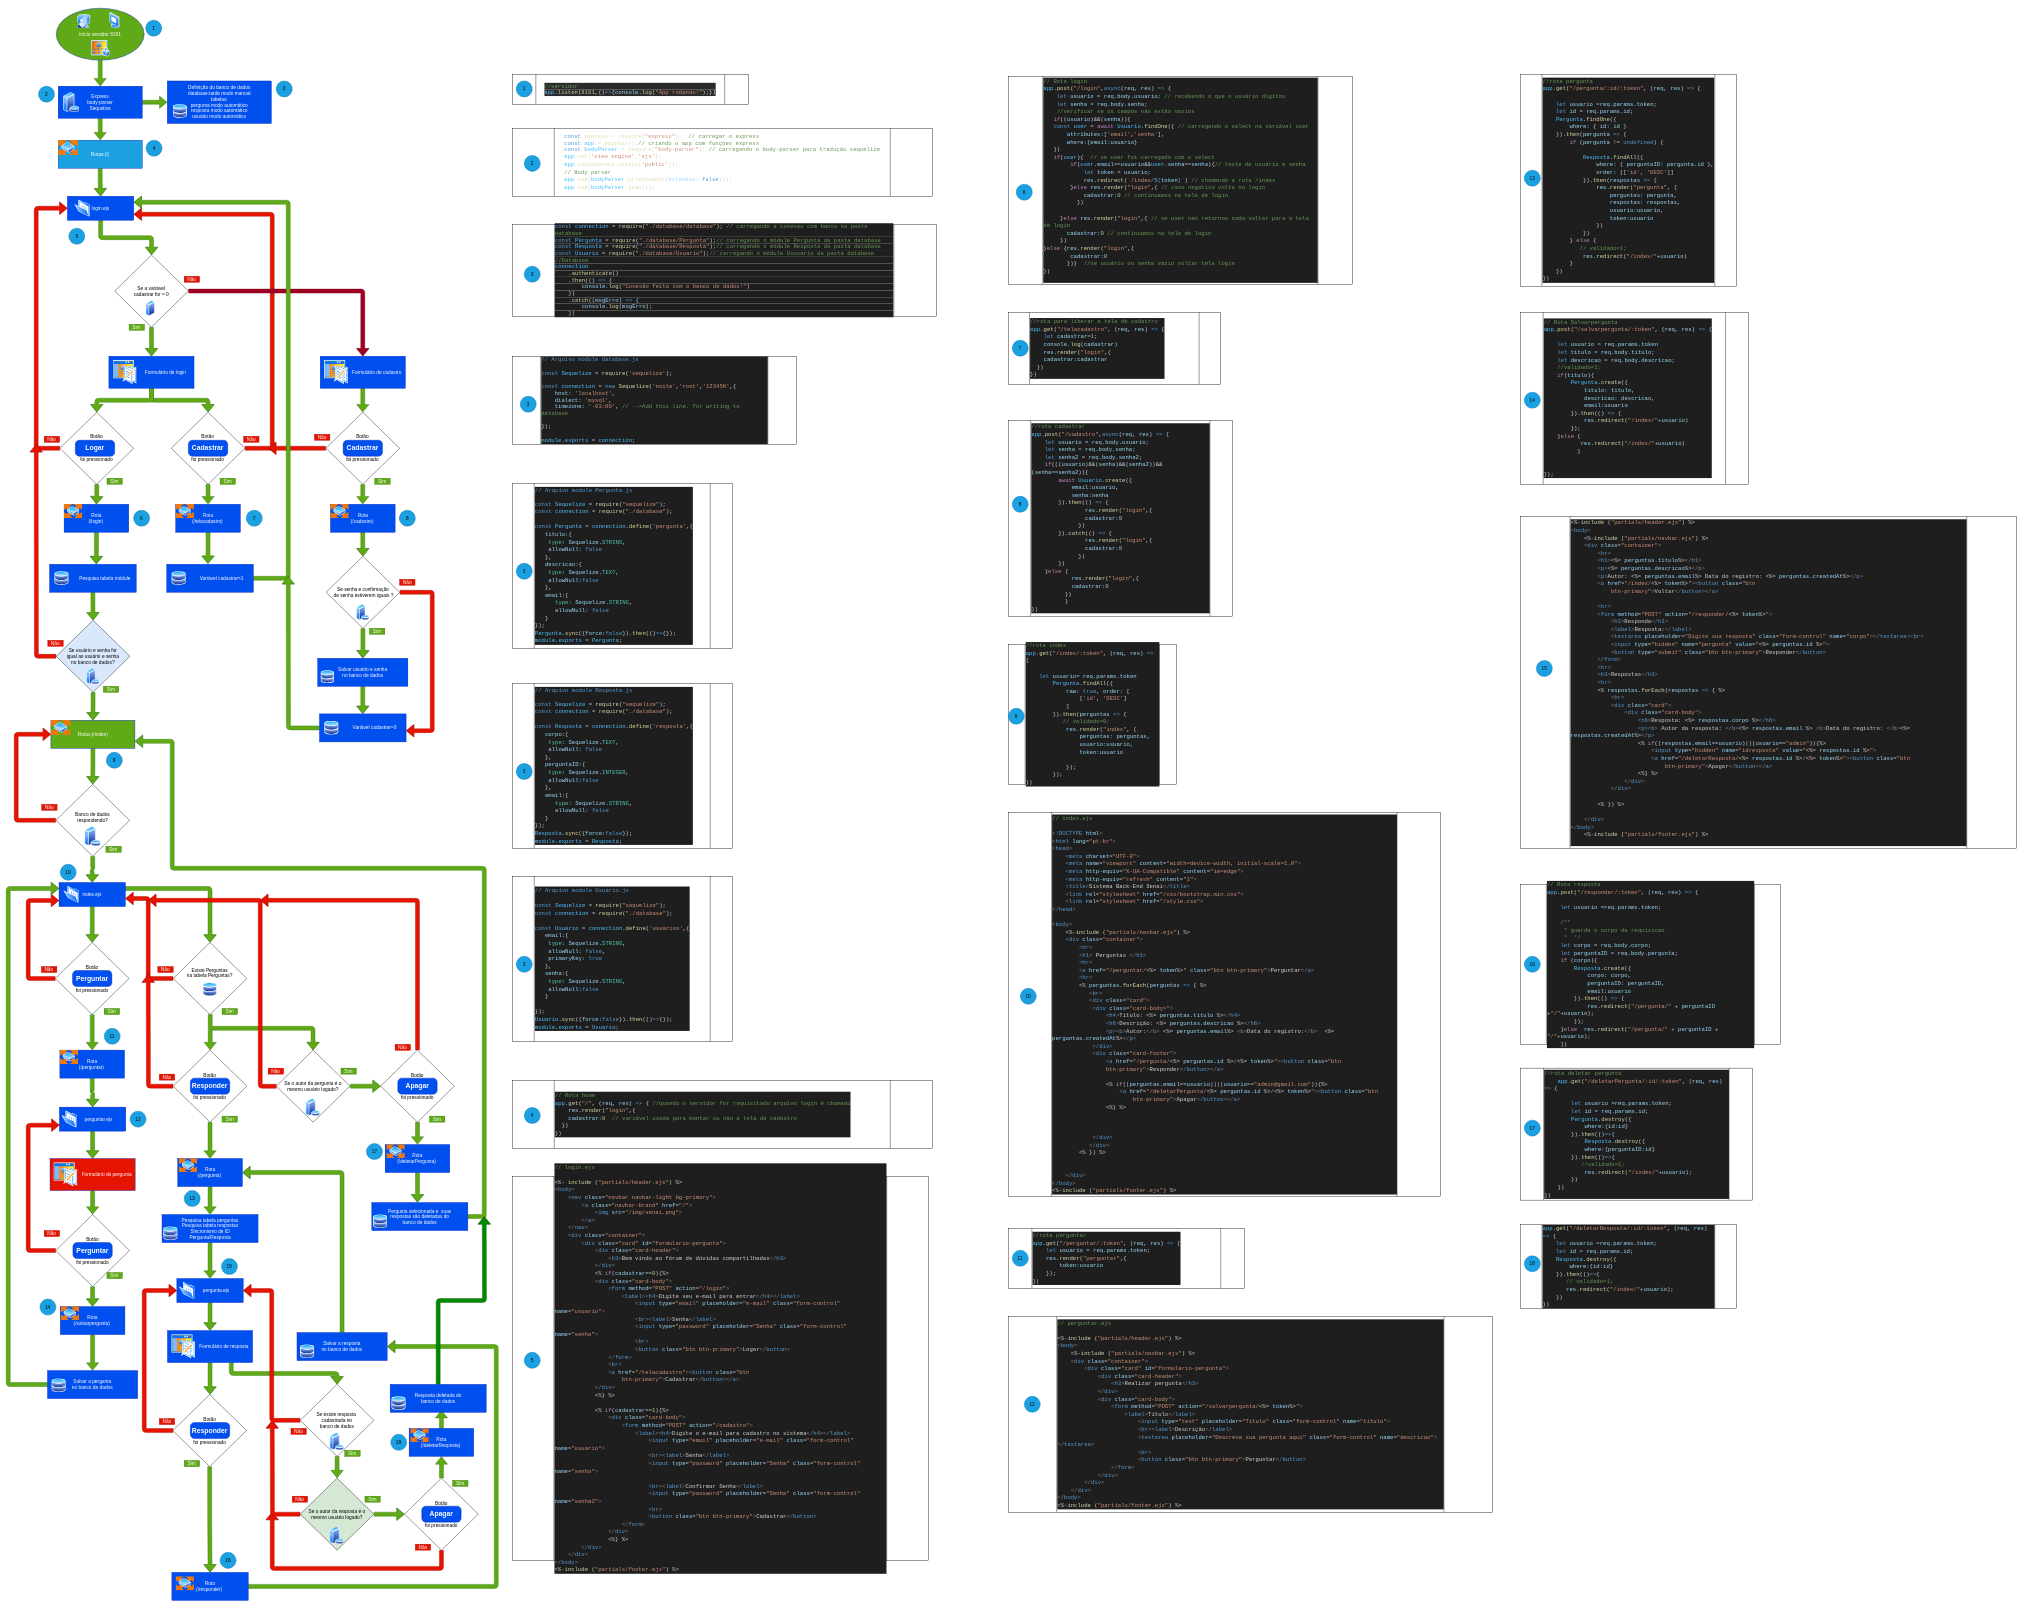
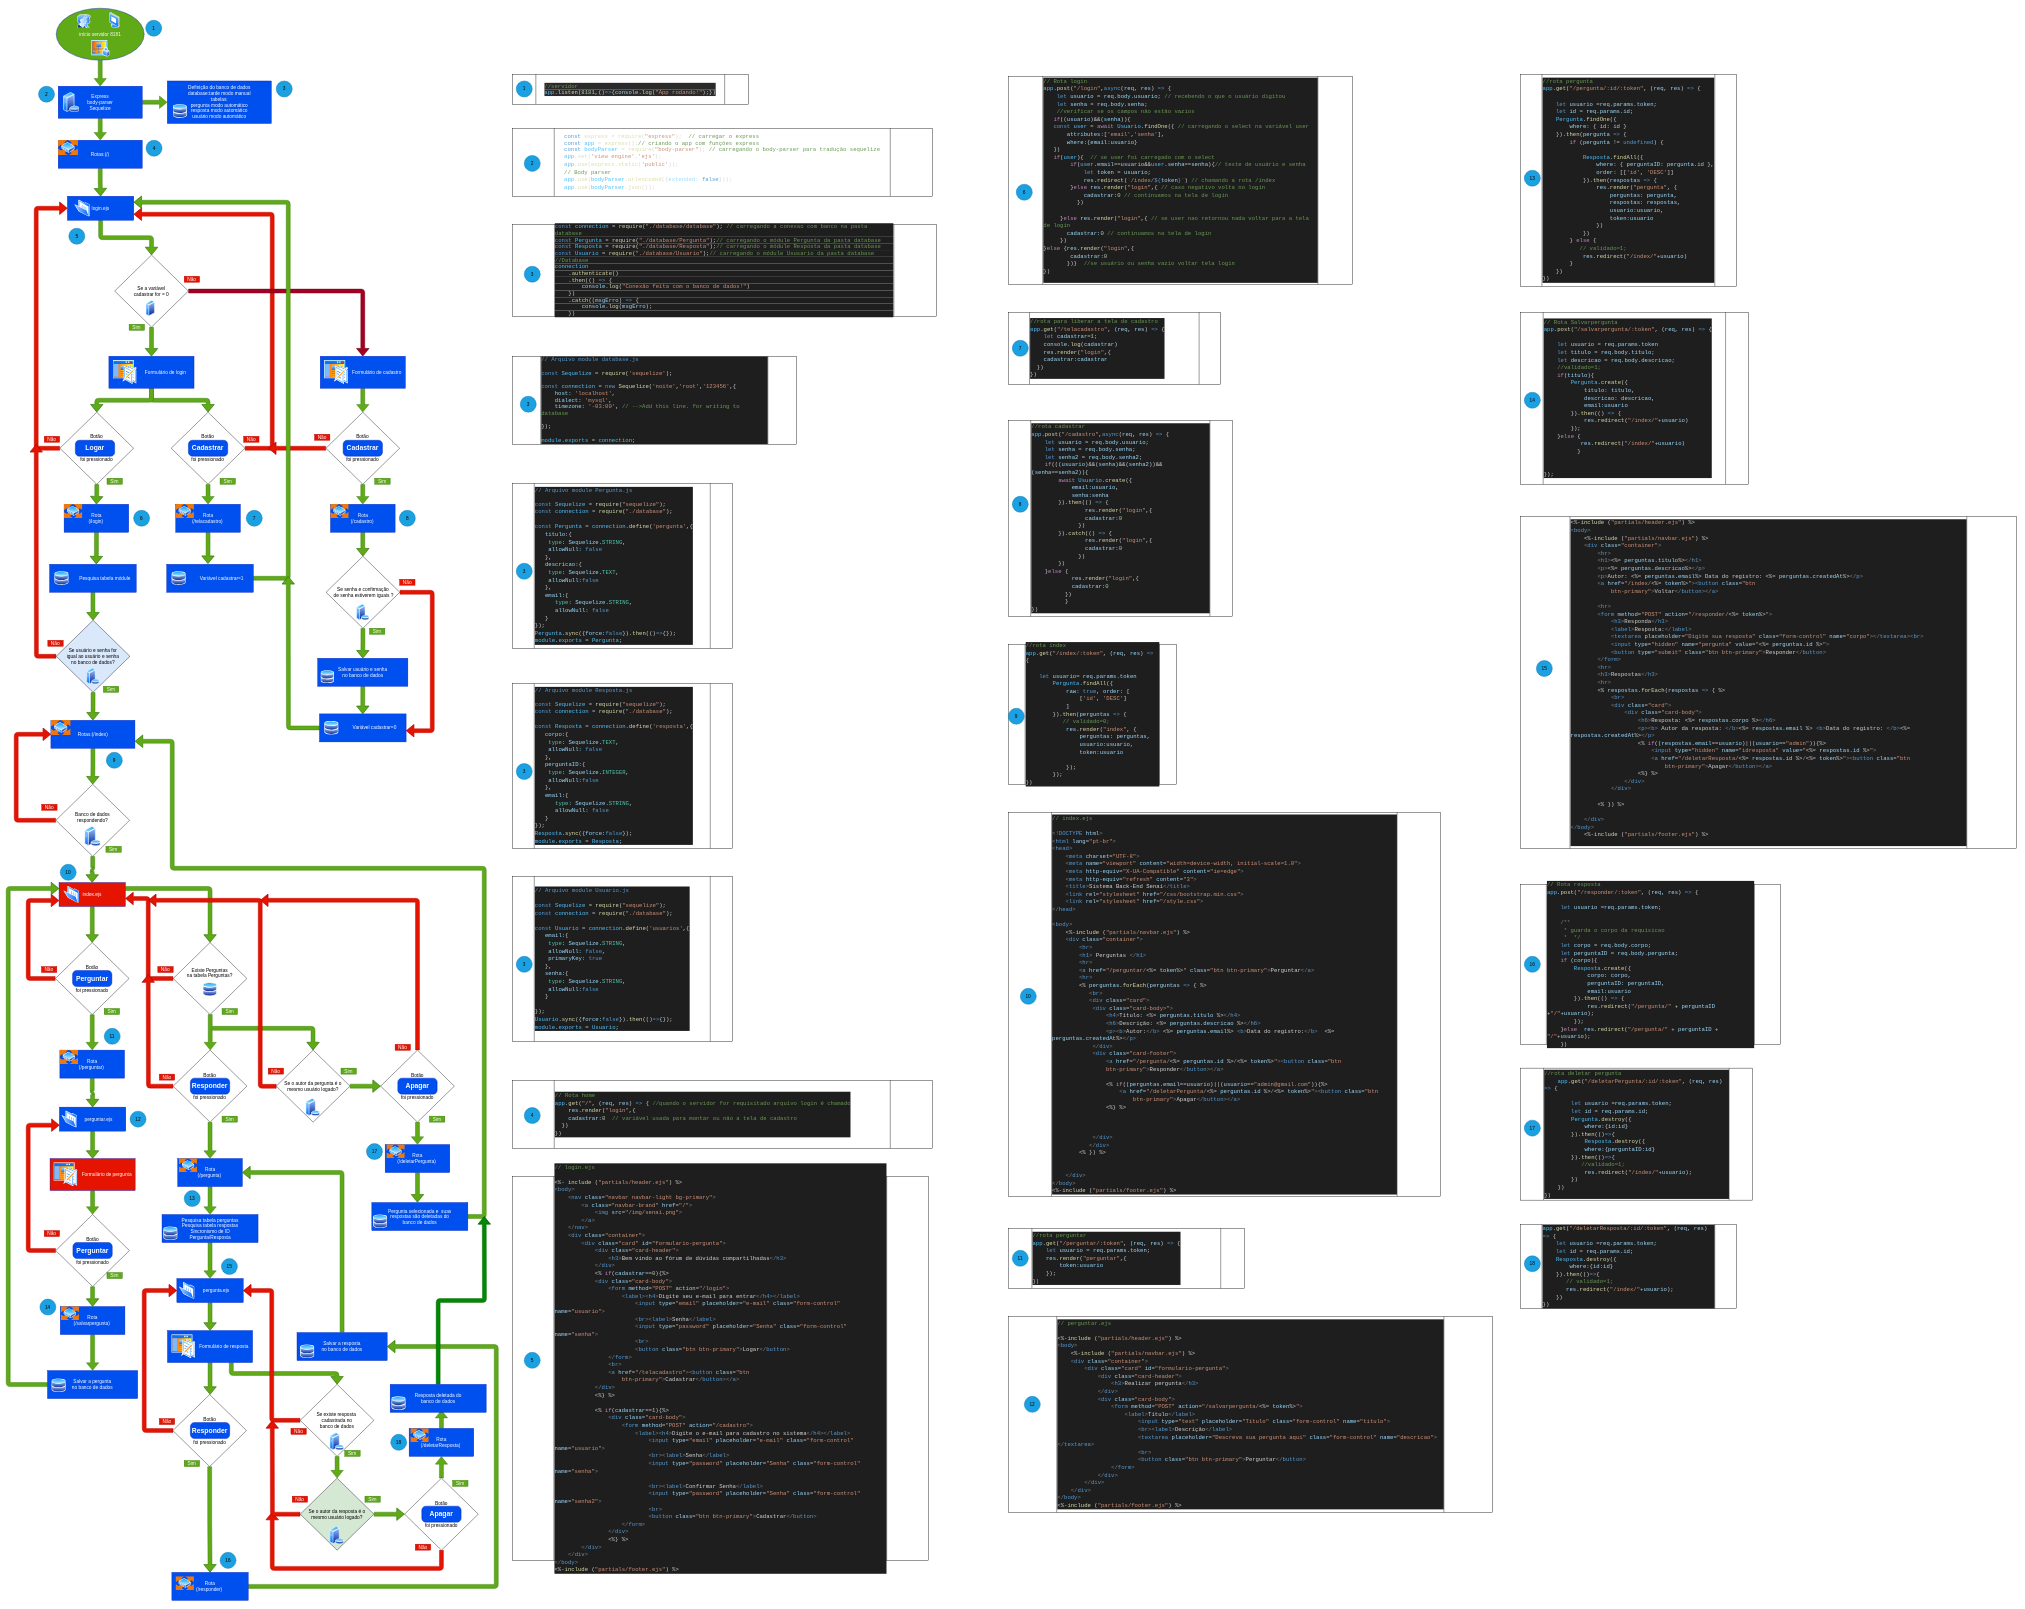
(100, 154) -> (100, 154)
(93, 734) -> (93, 734)
(92, 894) -> (92, 894)
